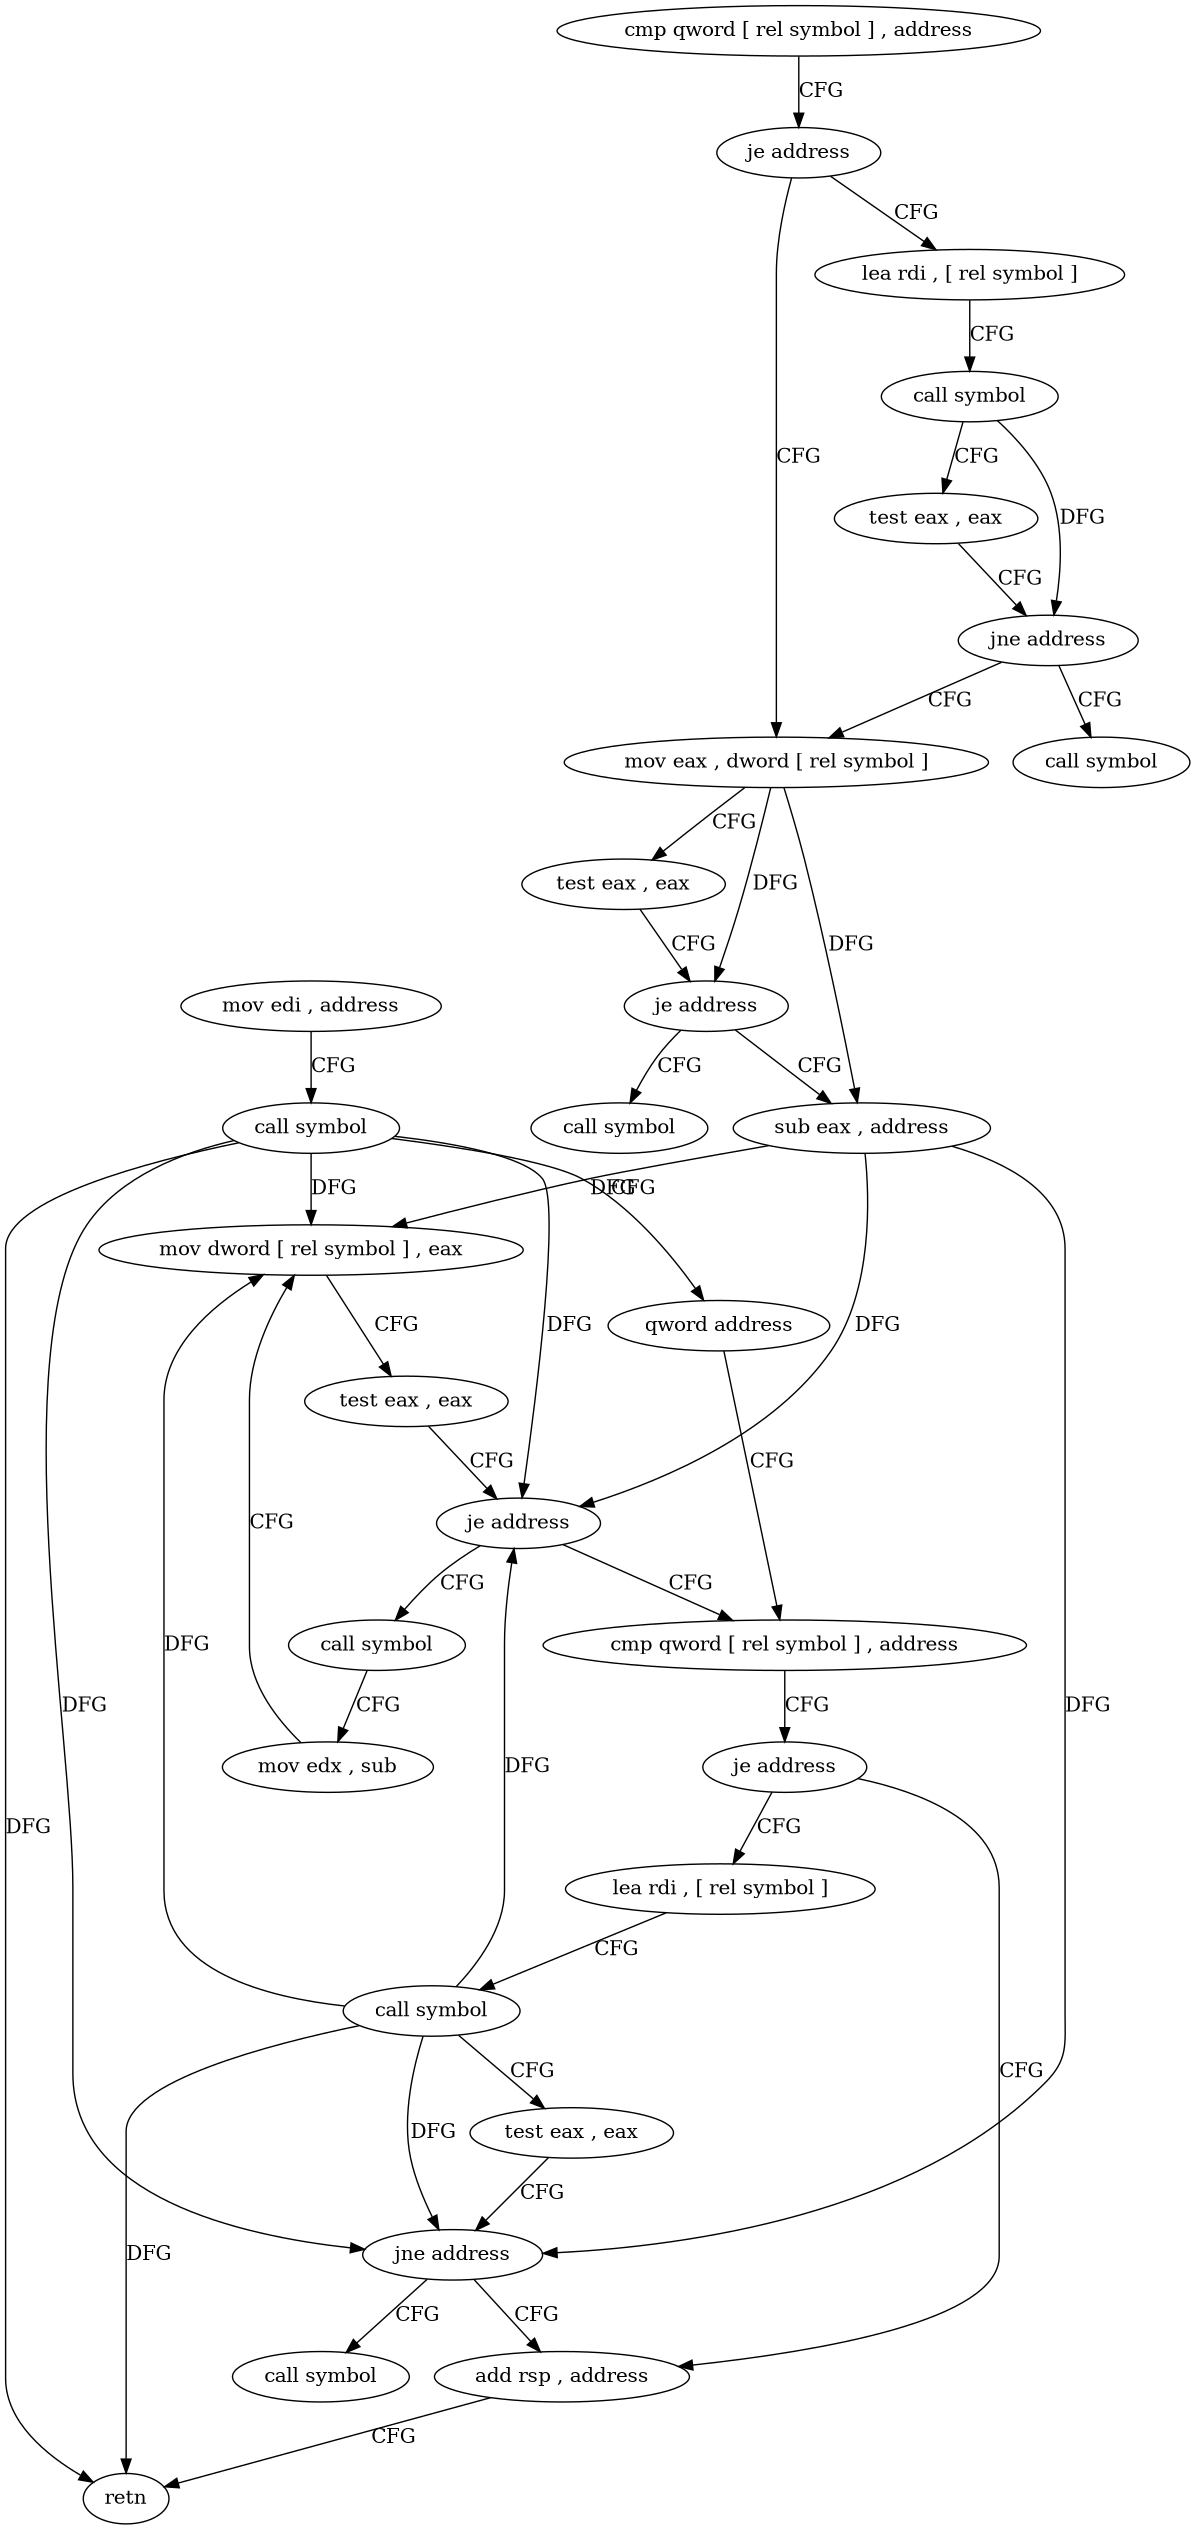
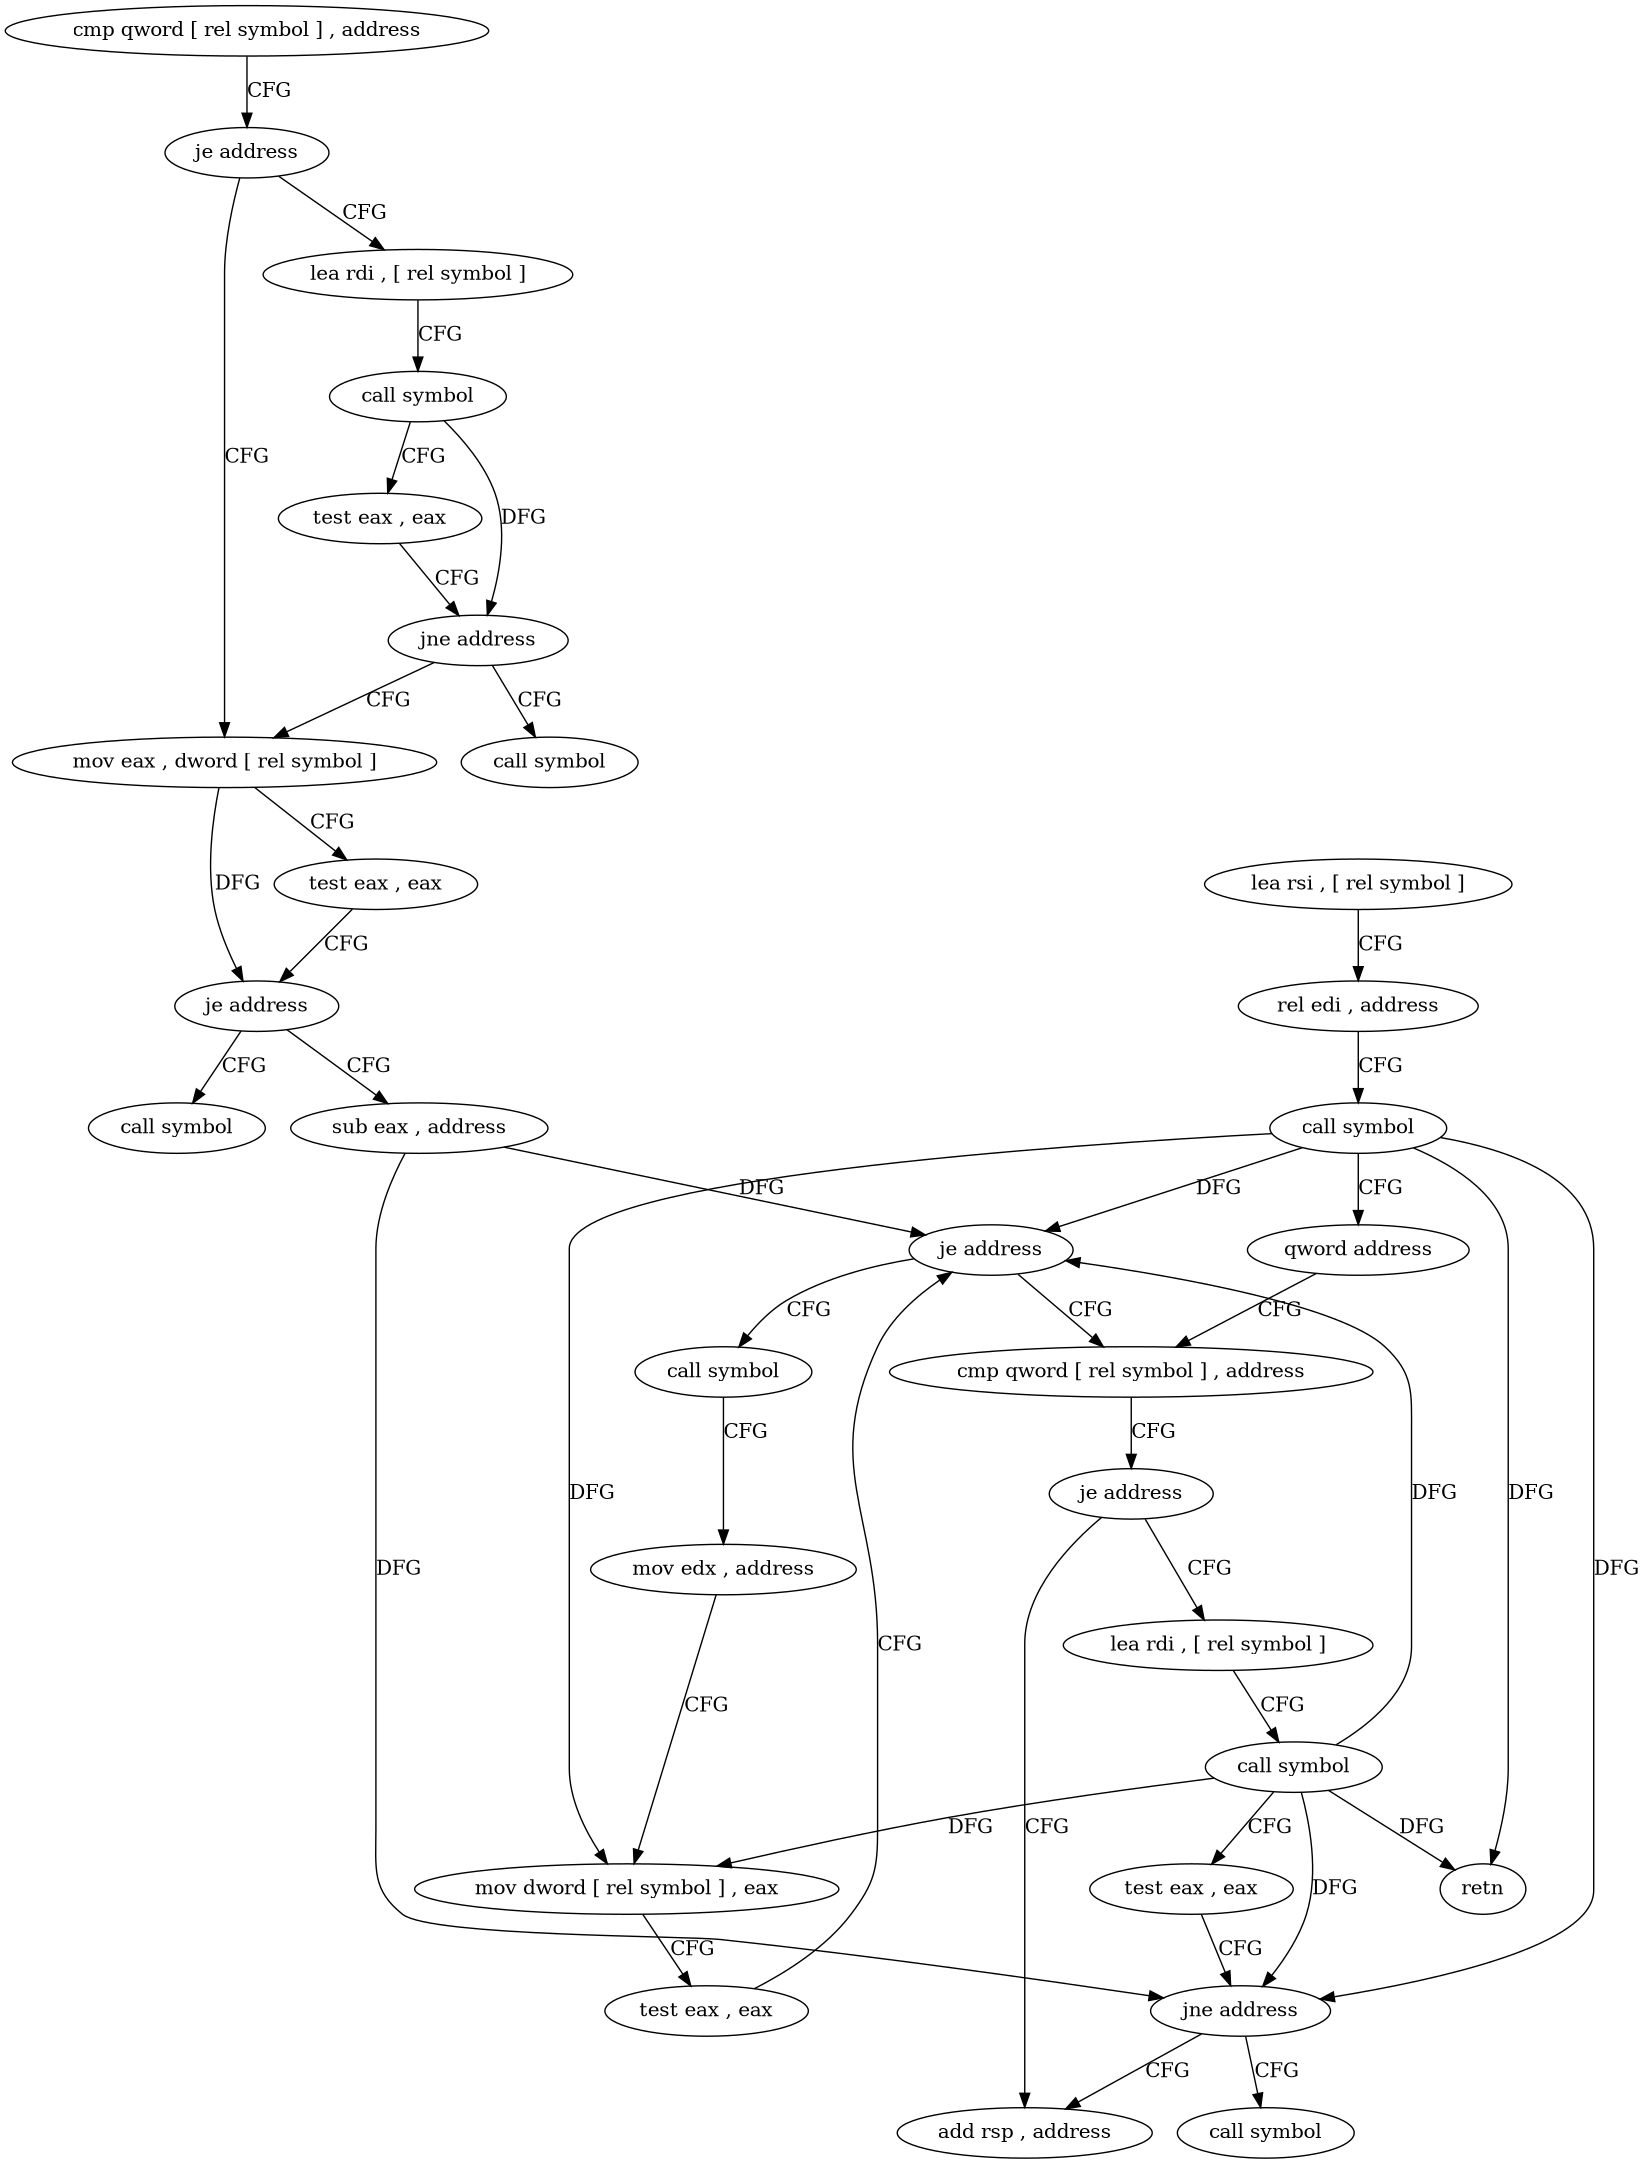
none -> (1358, 884)
(823, 937) -> none
(311, 1006) -> (1358, 1006)
(605, 1176) -> none
(328, 1767) -> (723, 1570)
(334, 2440) -> none
